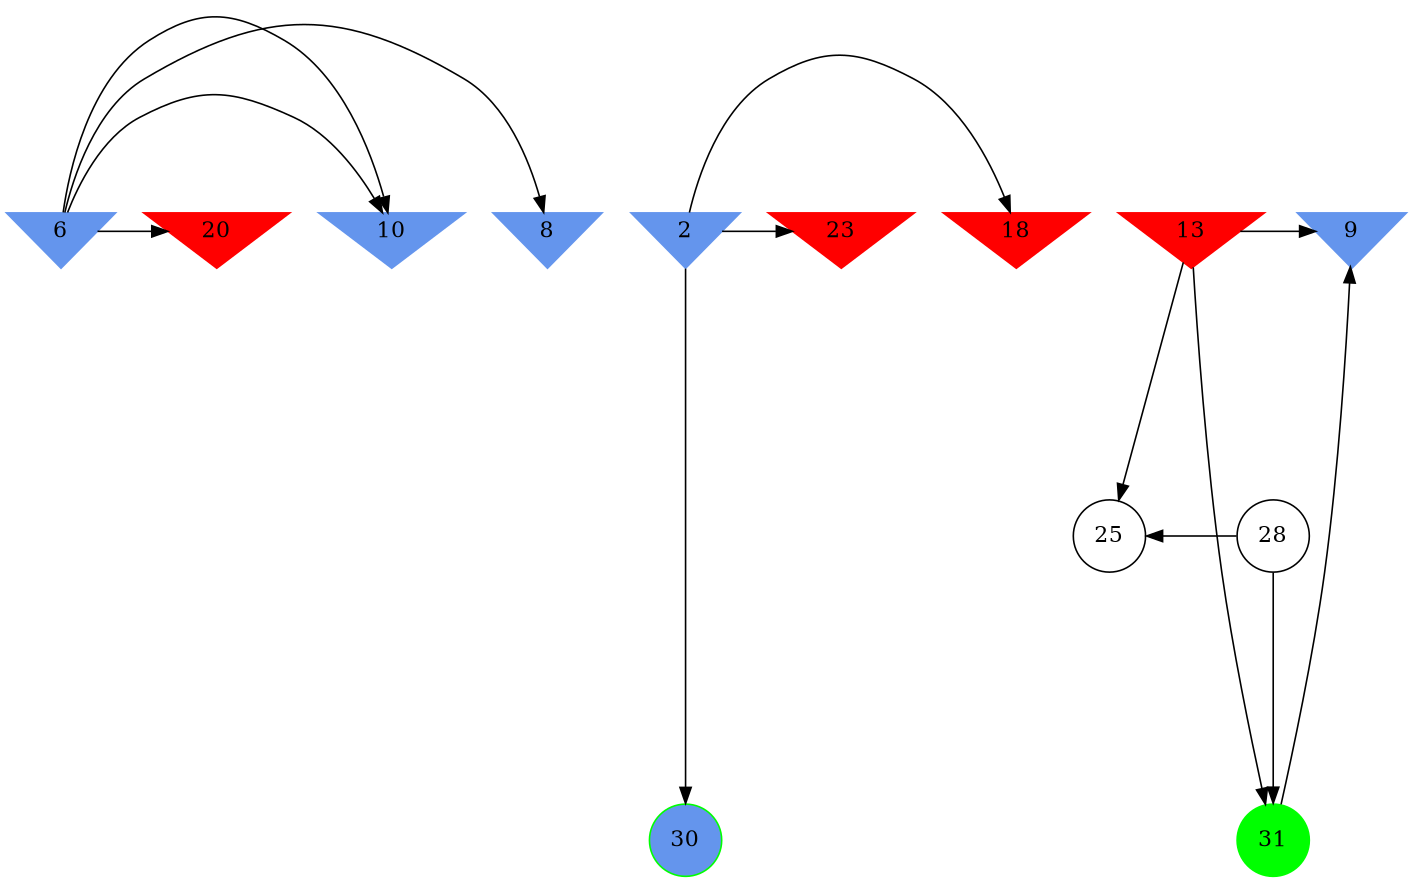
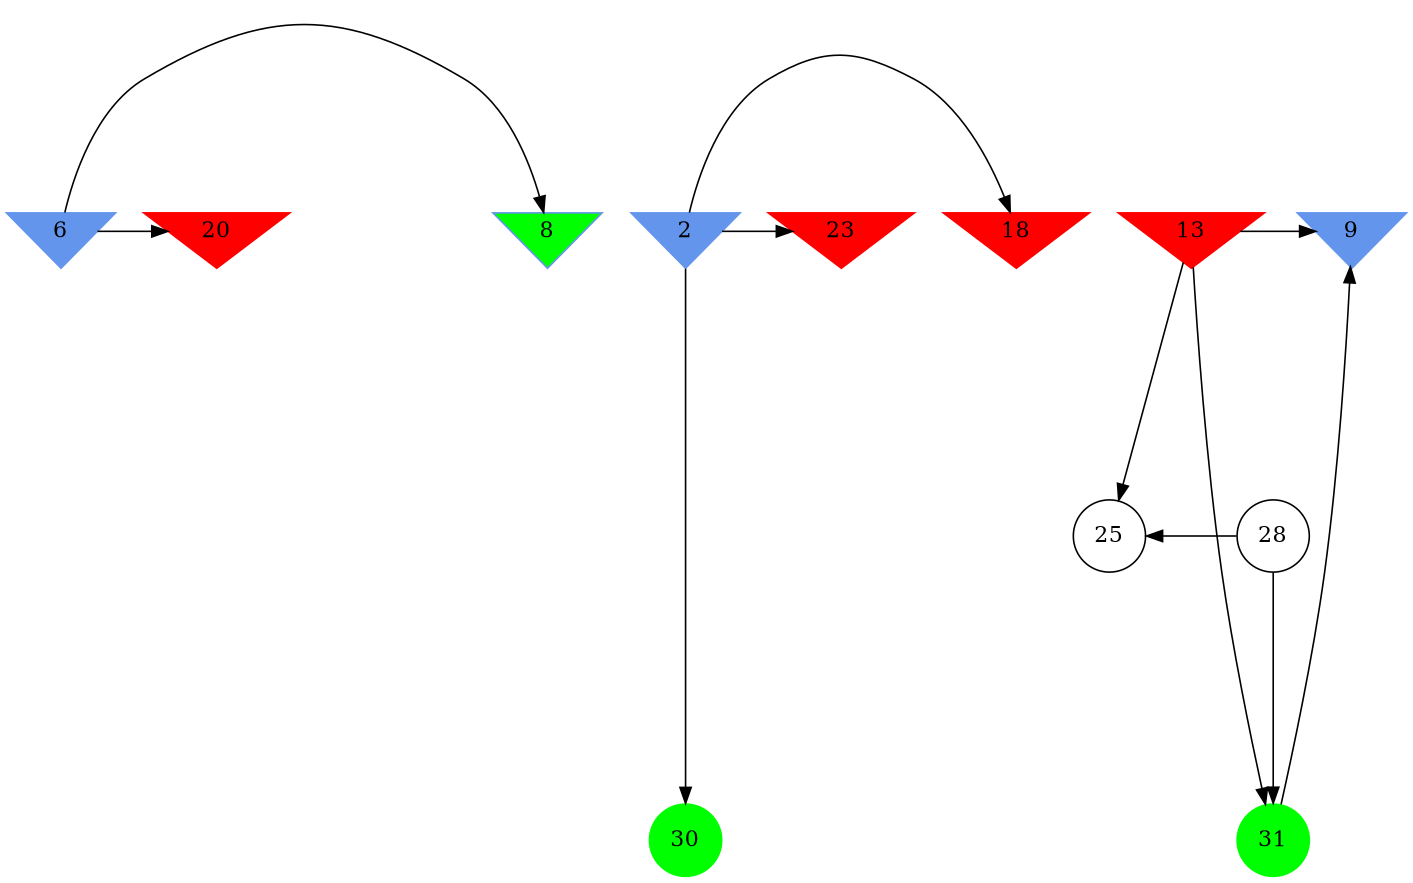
(392, 231) -> none
(547, 231) -> (547, 231)
(686, 840) -> (686, 840)
